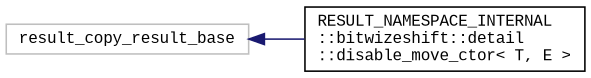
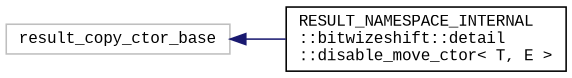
(127, 39) -> (118, 39)
